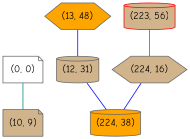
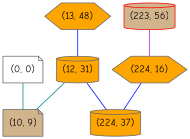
(78, 70) -> (78, 70)
(150, 70) -> (150, 70)
none -> (50, 96)
(115, 123) -> (115, 123)
